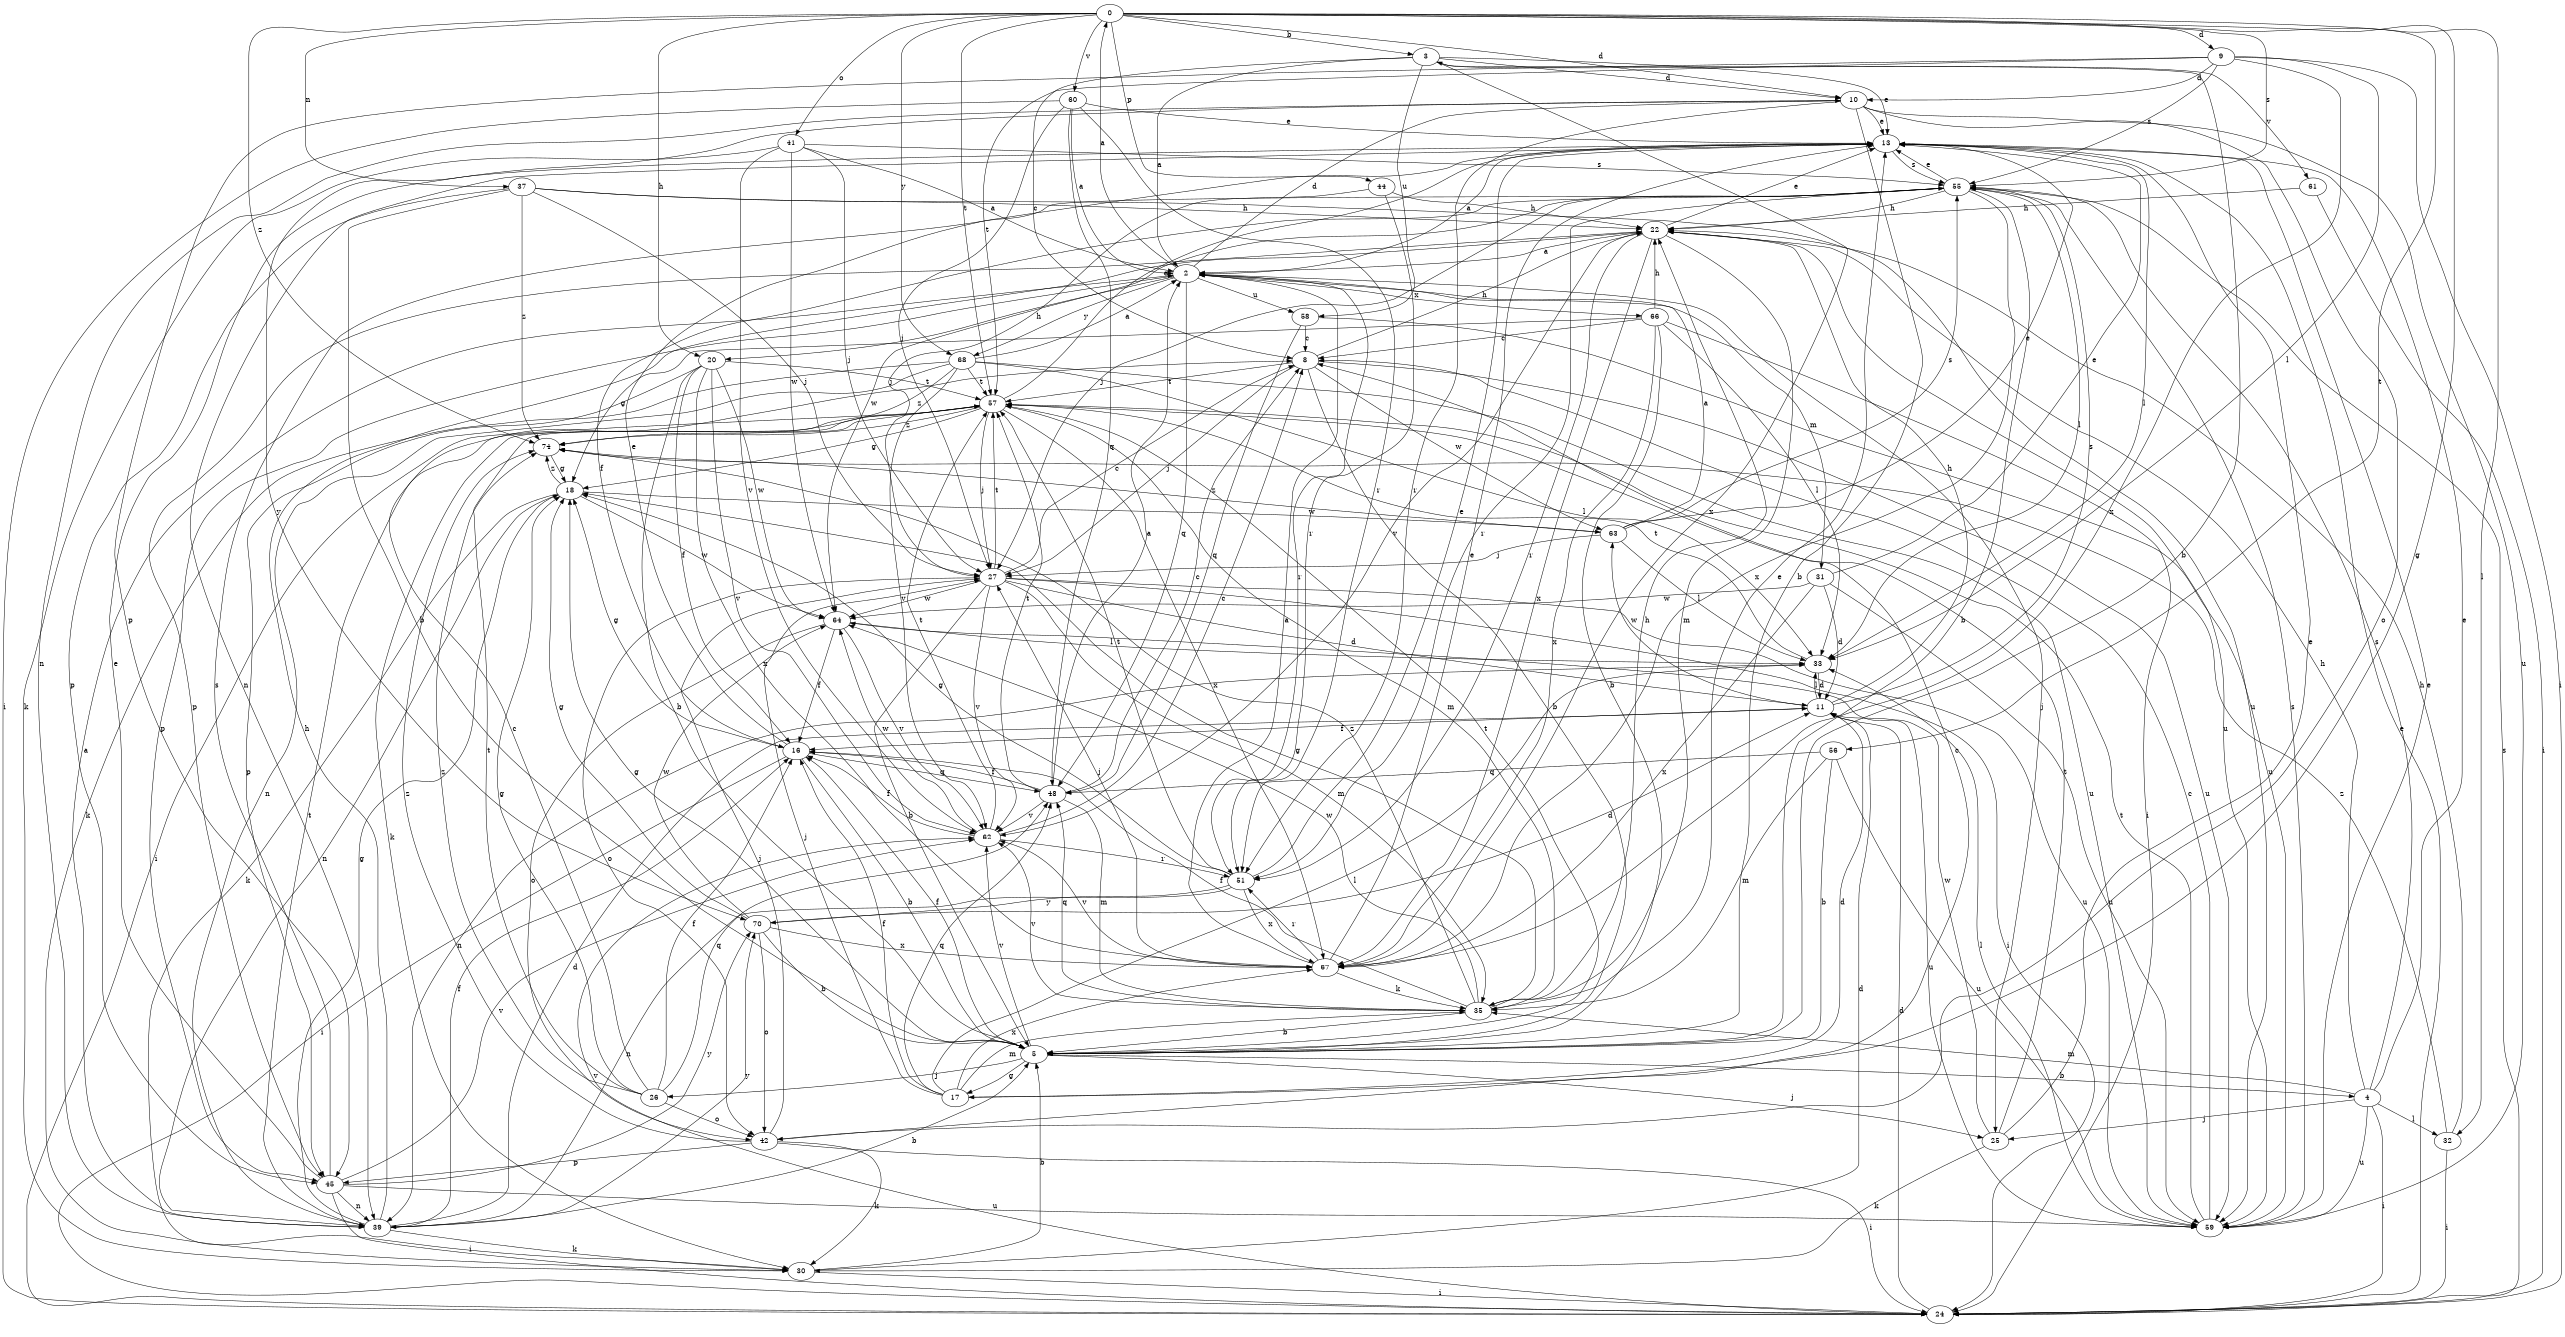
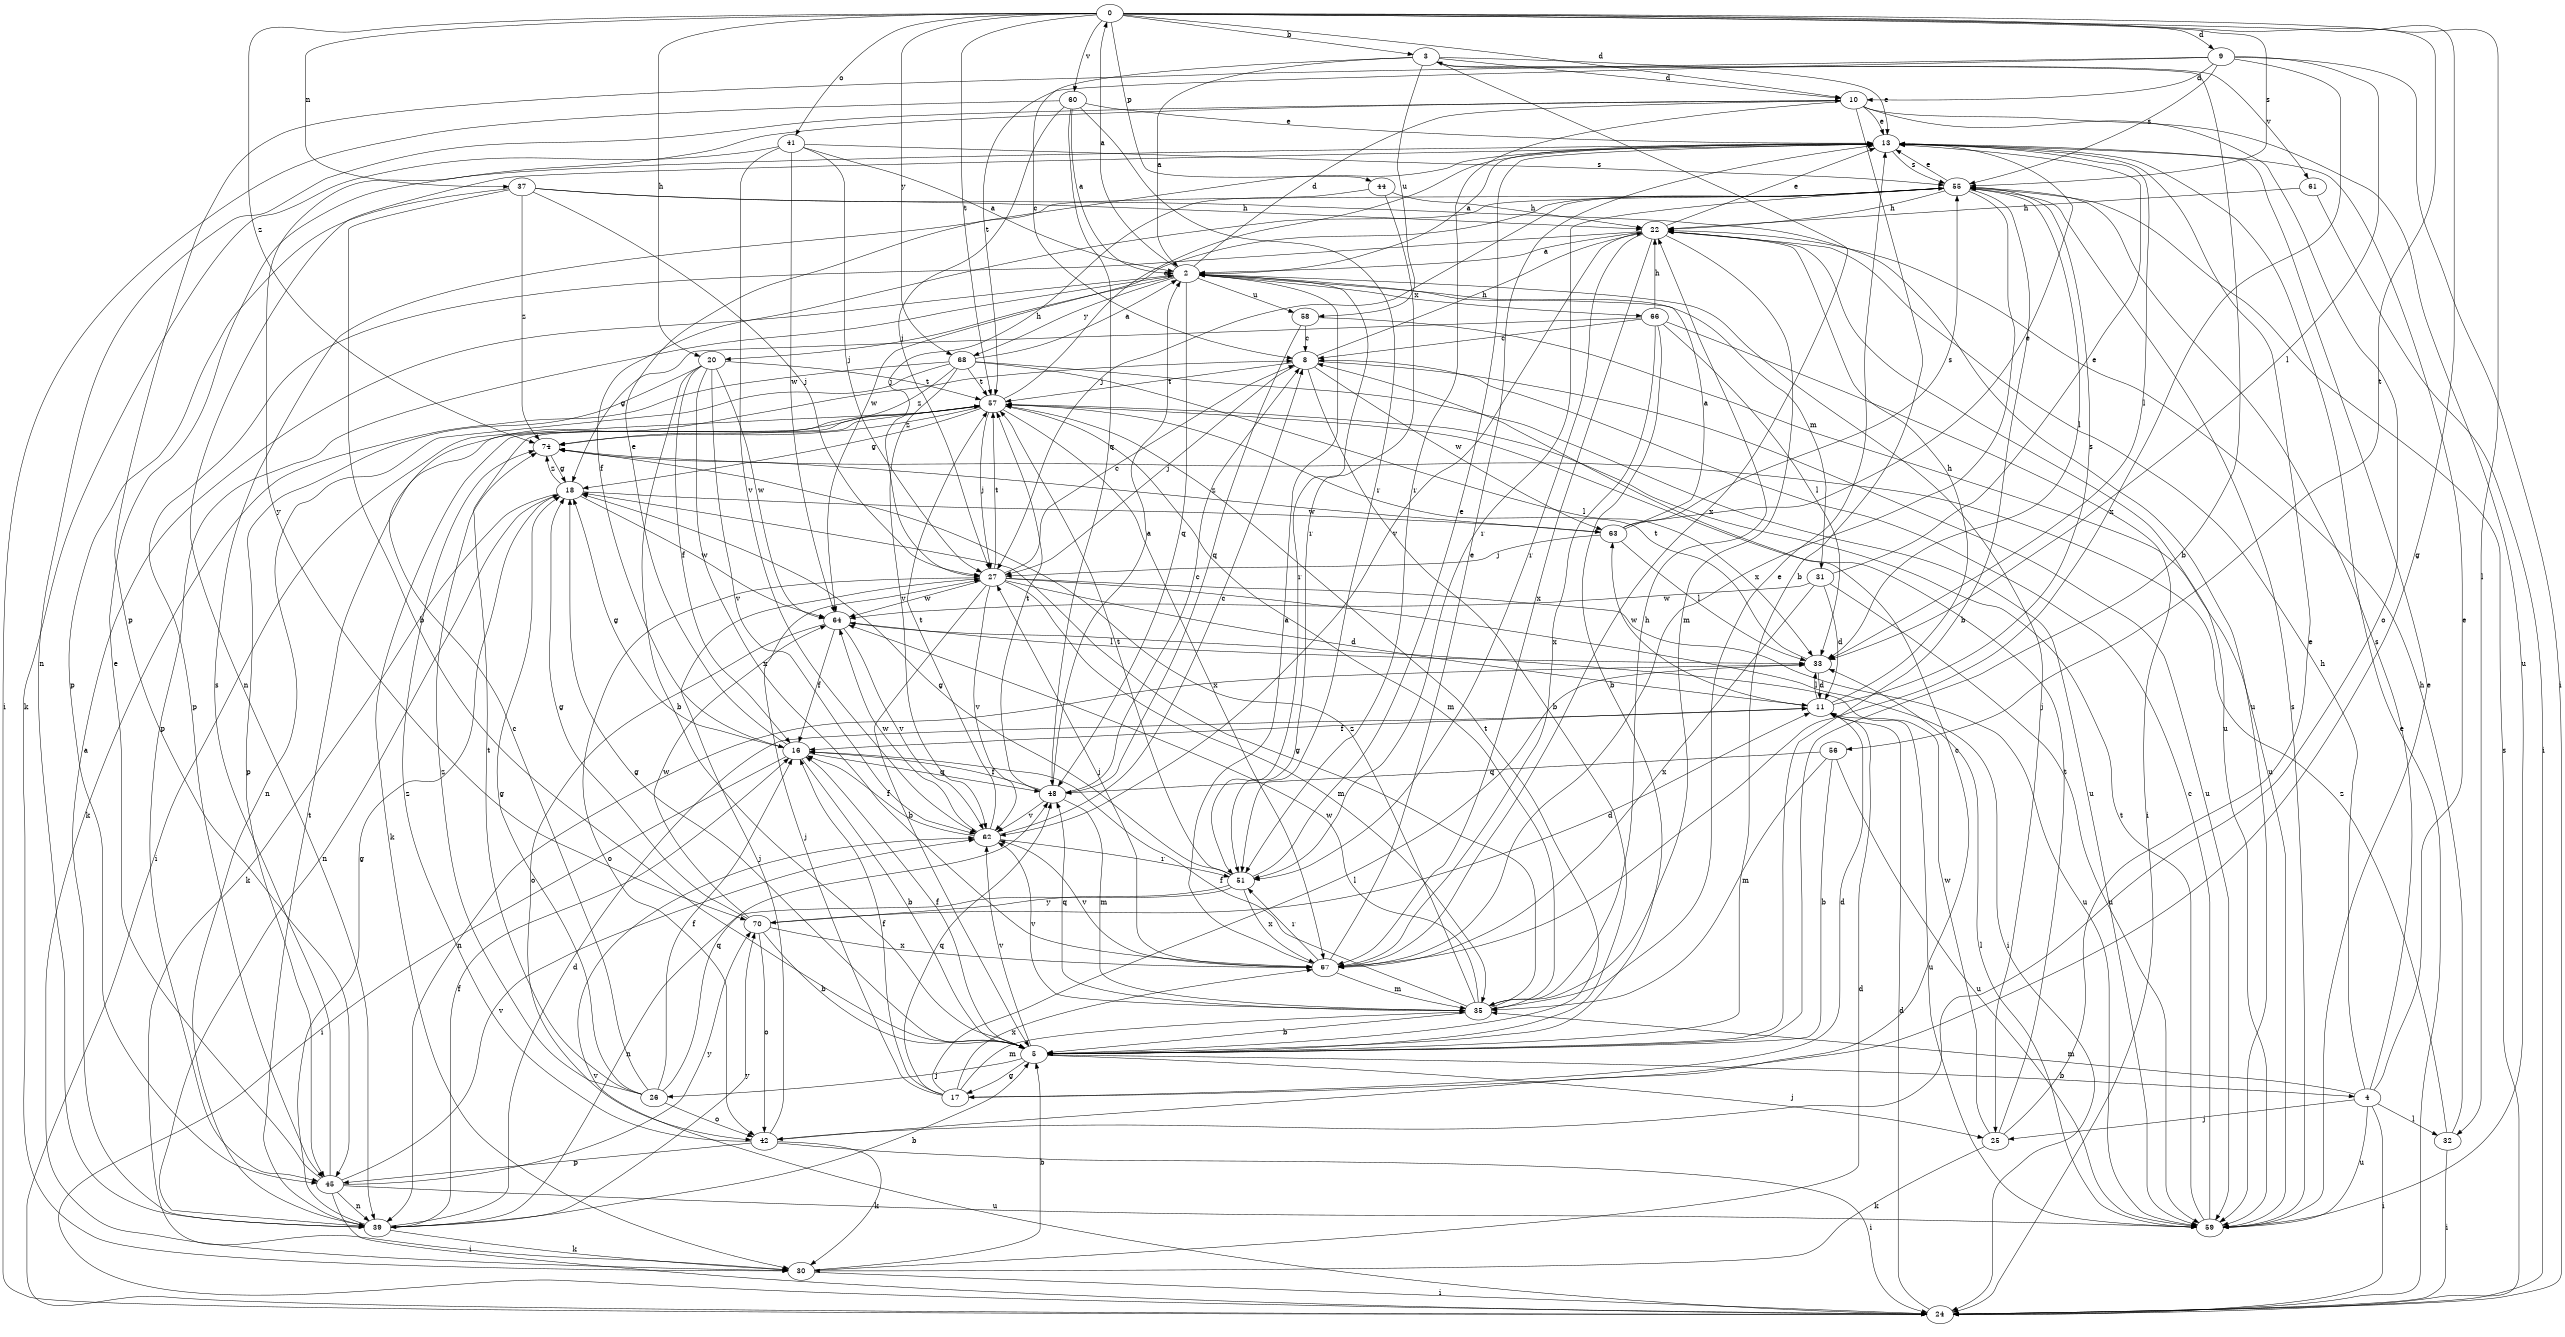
(585, 391) -> none
(1398, 989) -> (1398, 989)
